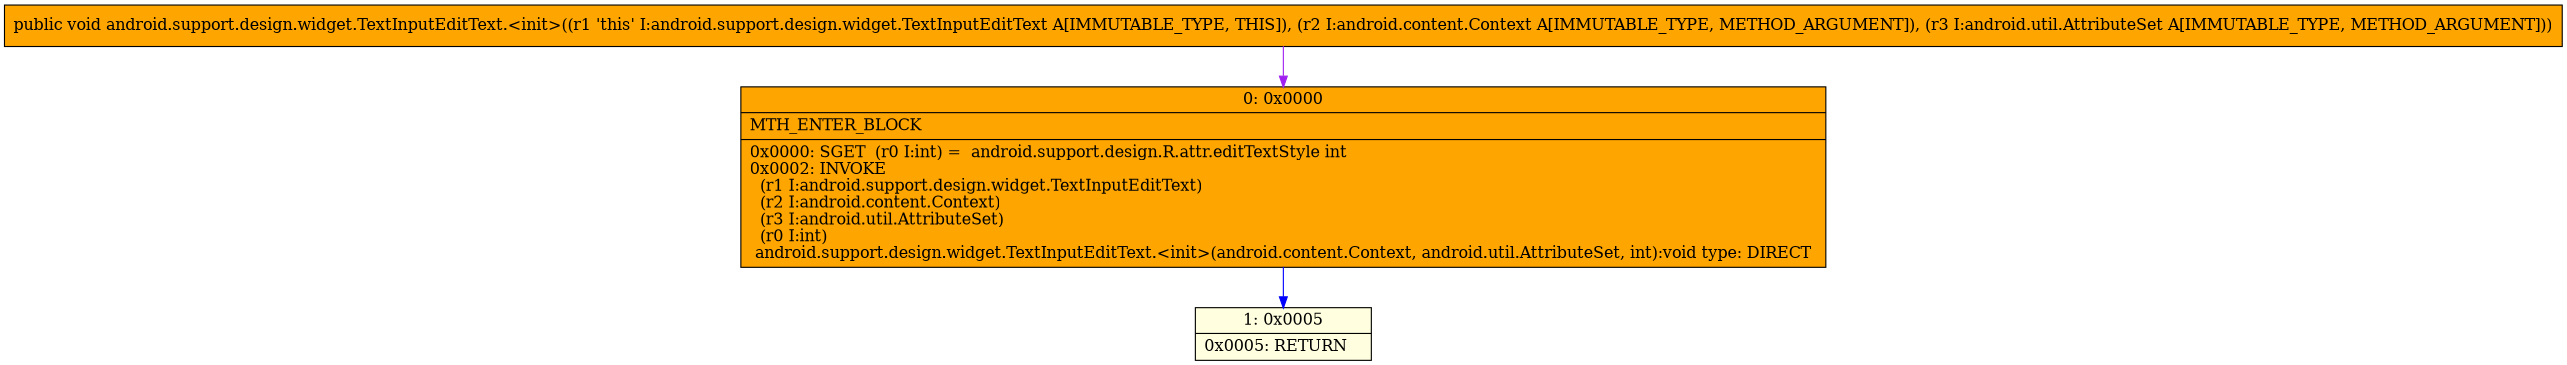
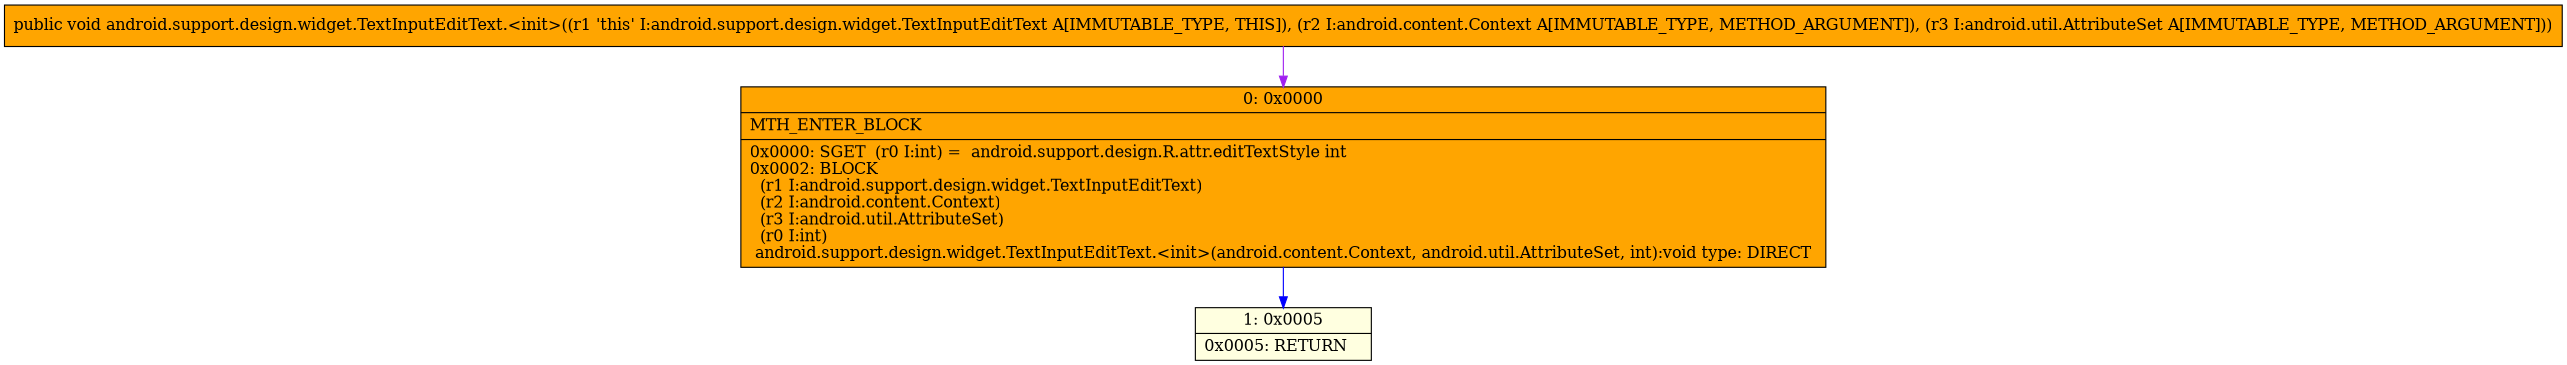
(823, 169) -> (819, 169)
